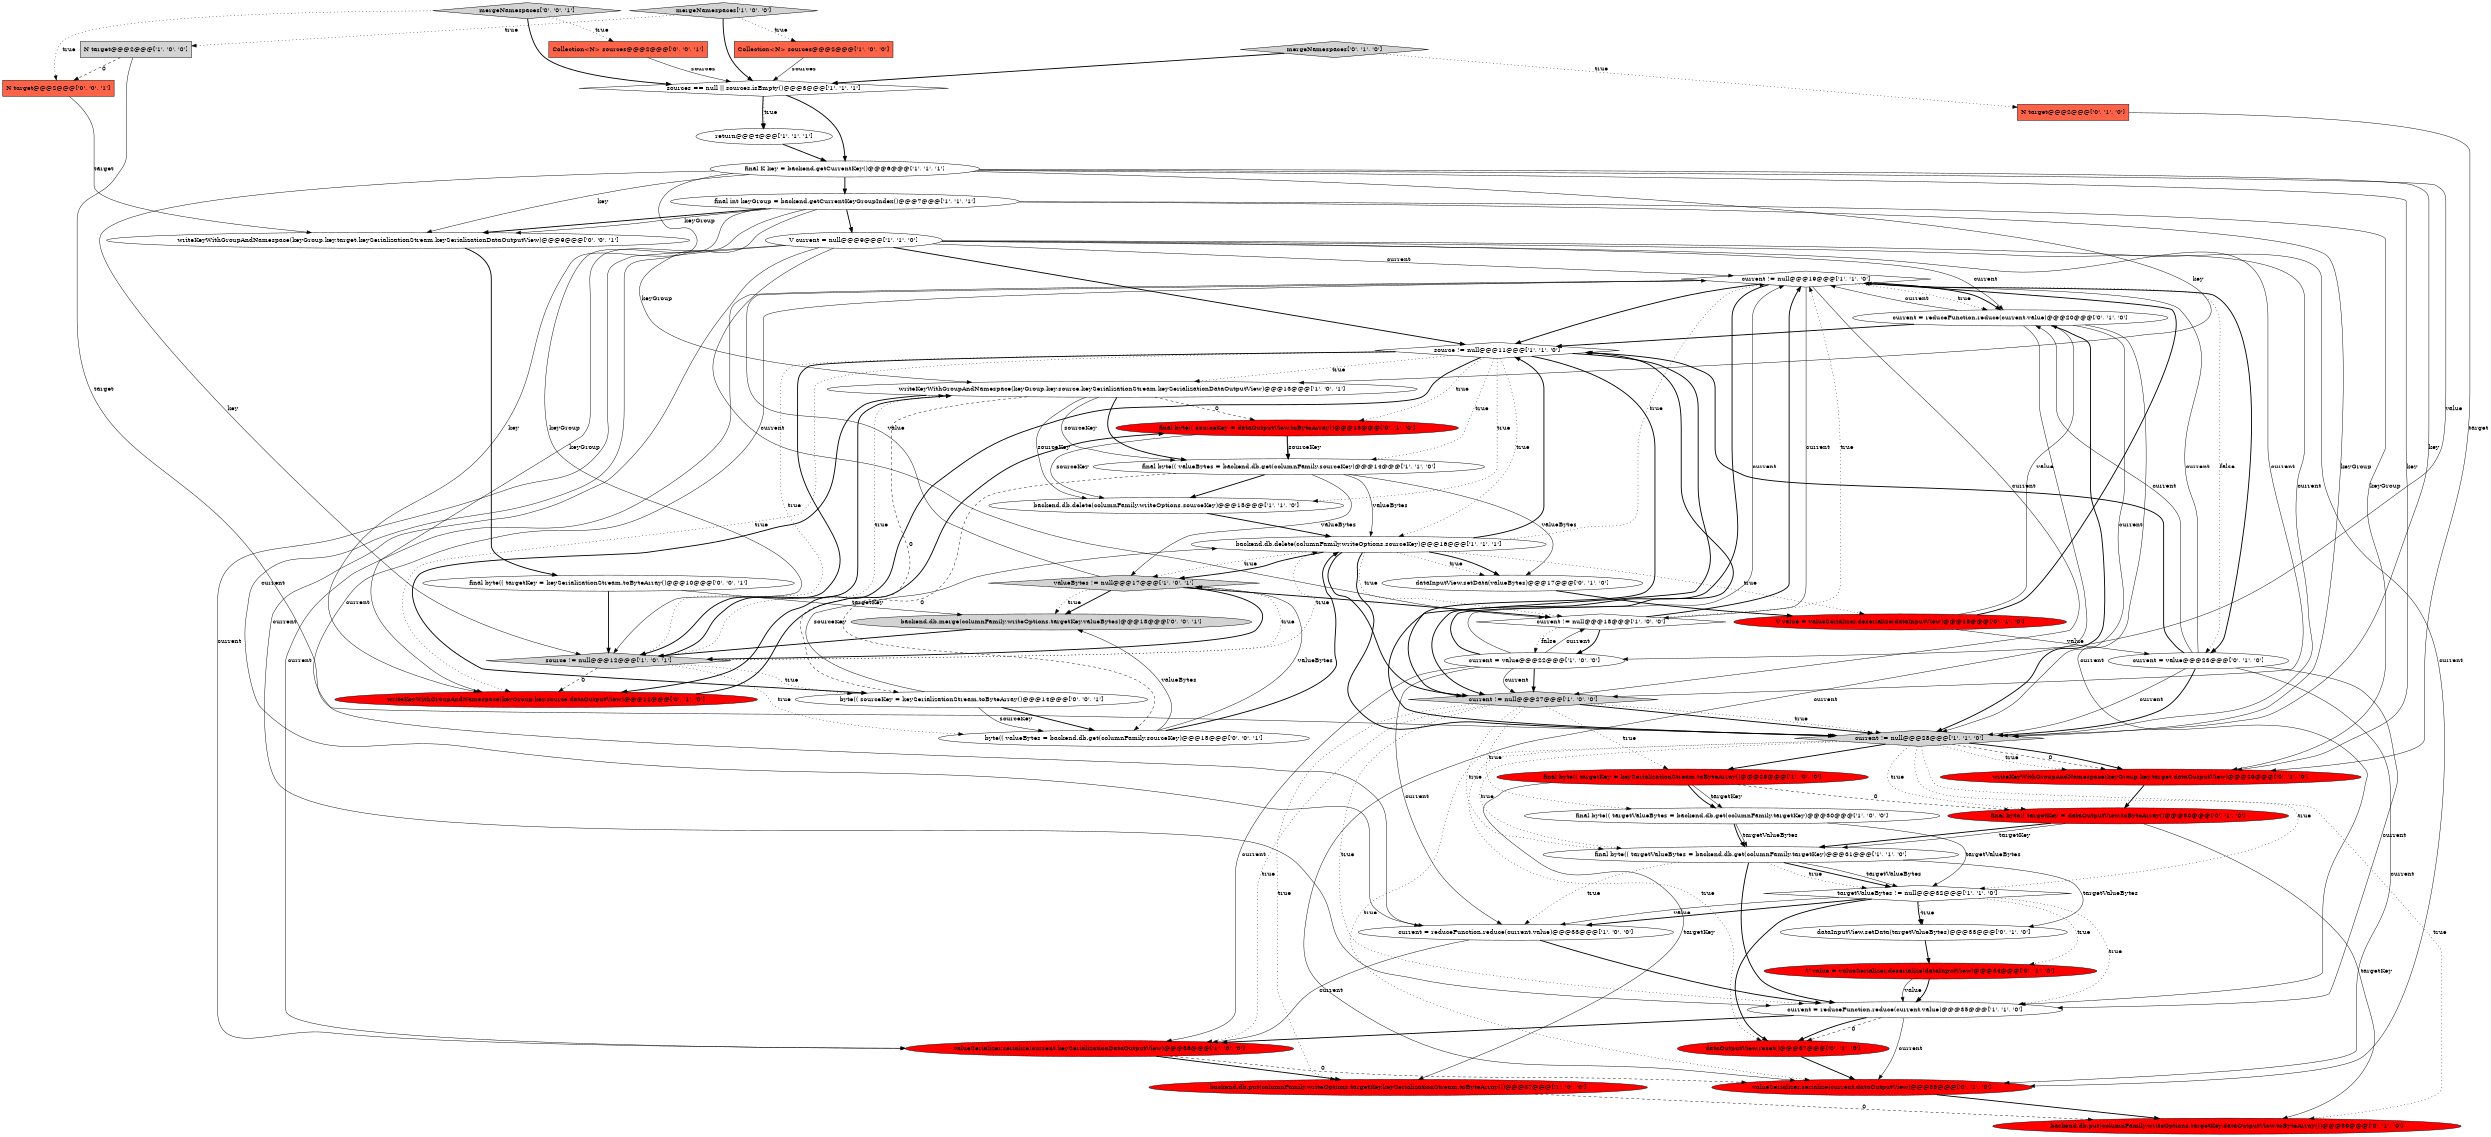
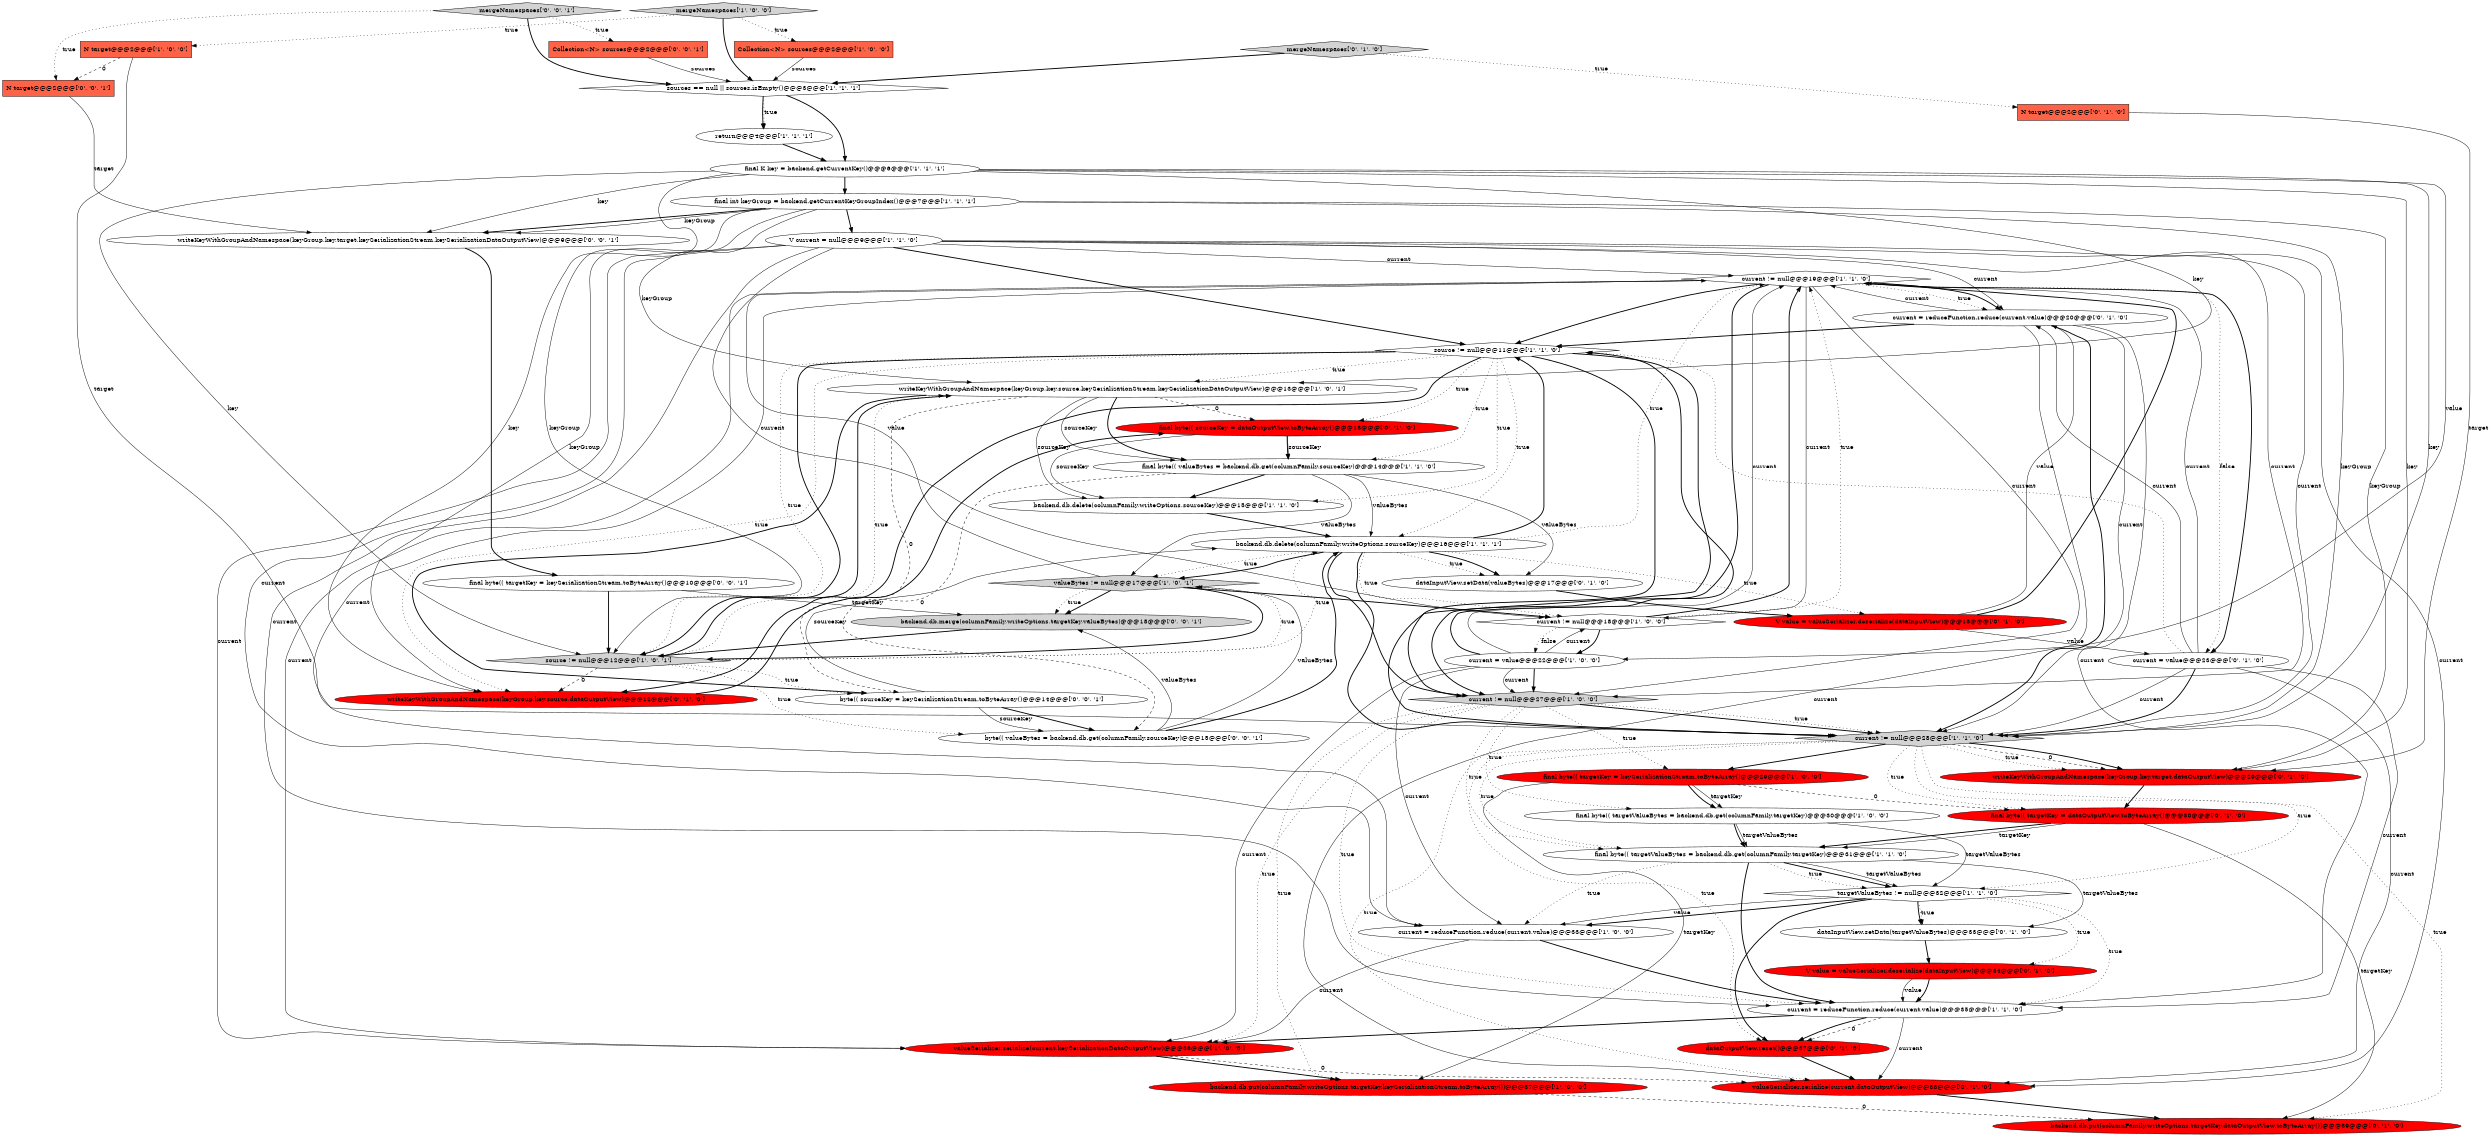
(136, 49) -> (136, 49)
(1905, 487) -> (1905, 487)
